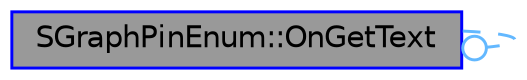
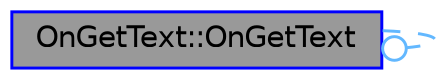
(237, 40) -> (197, 40)
